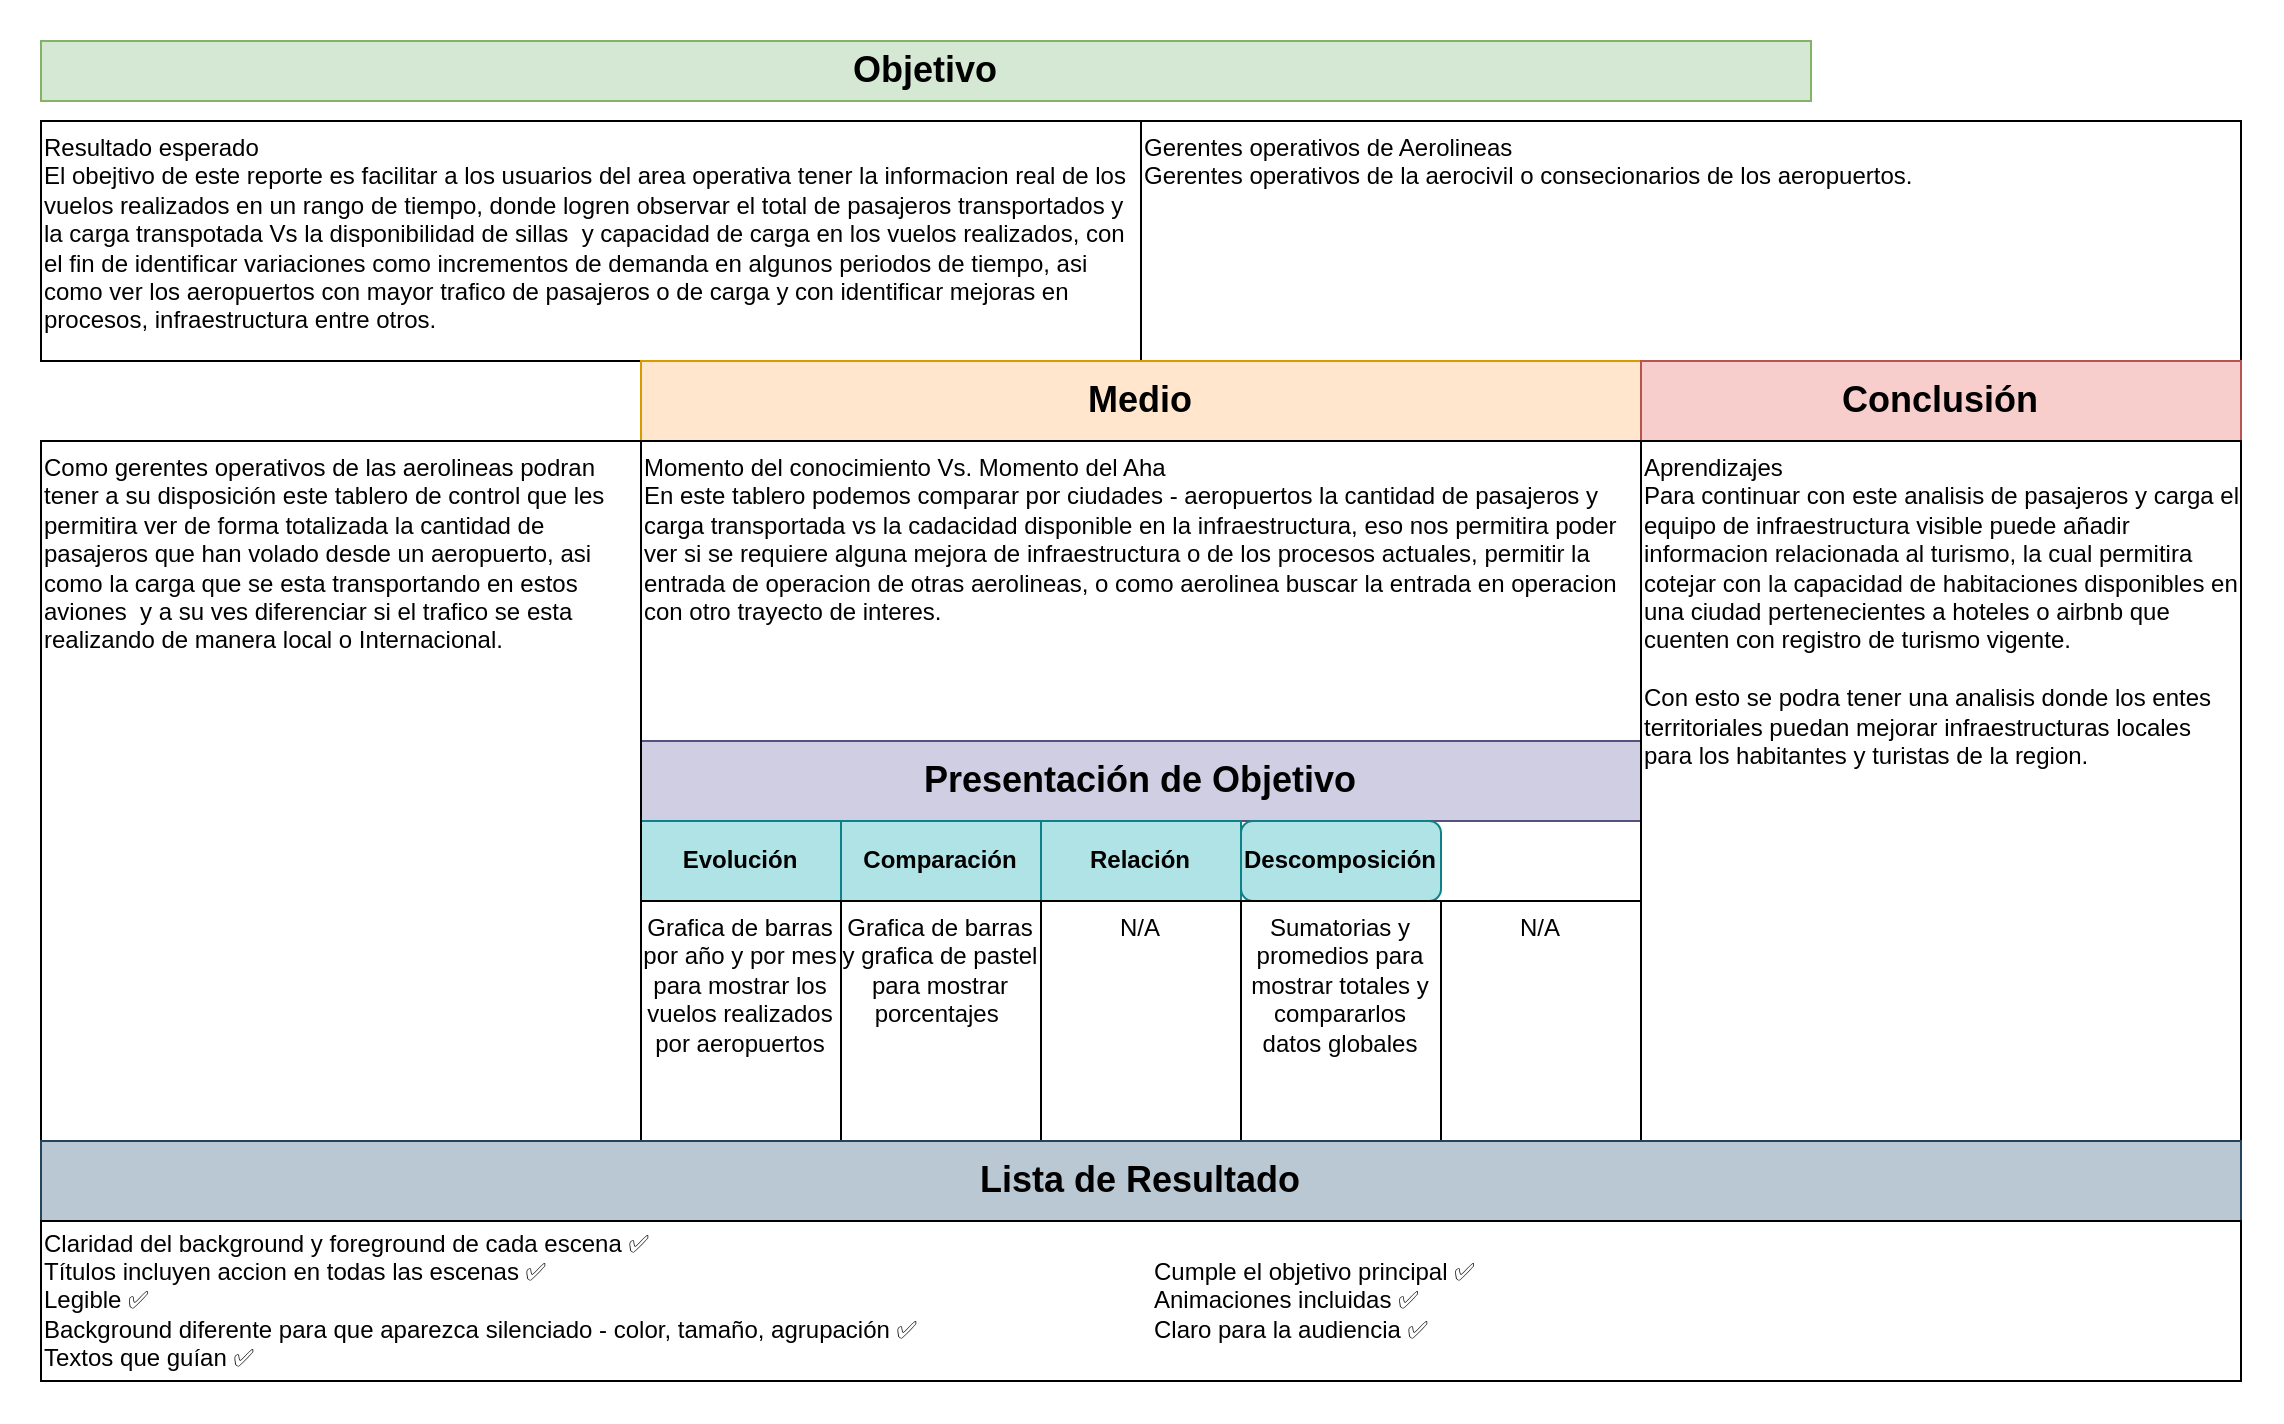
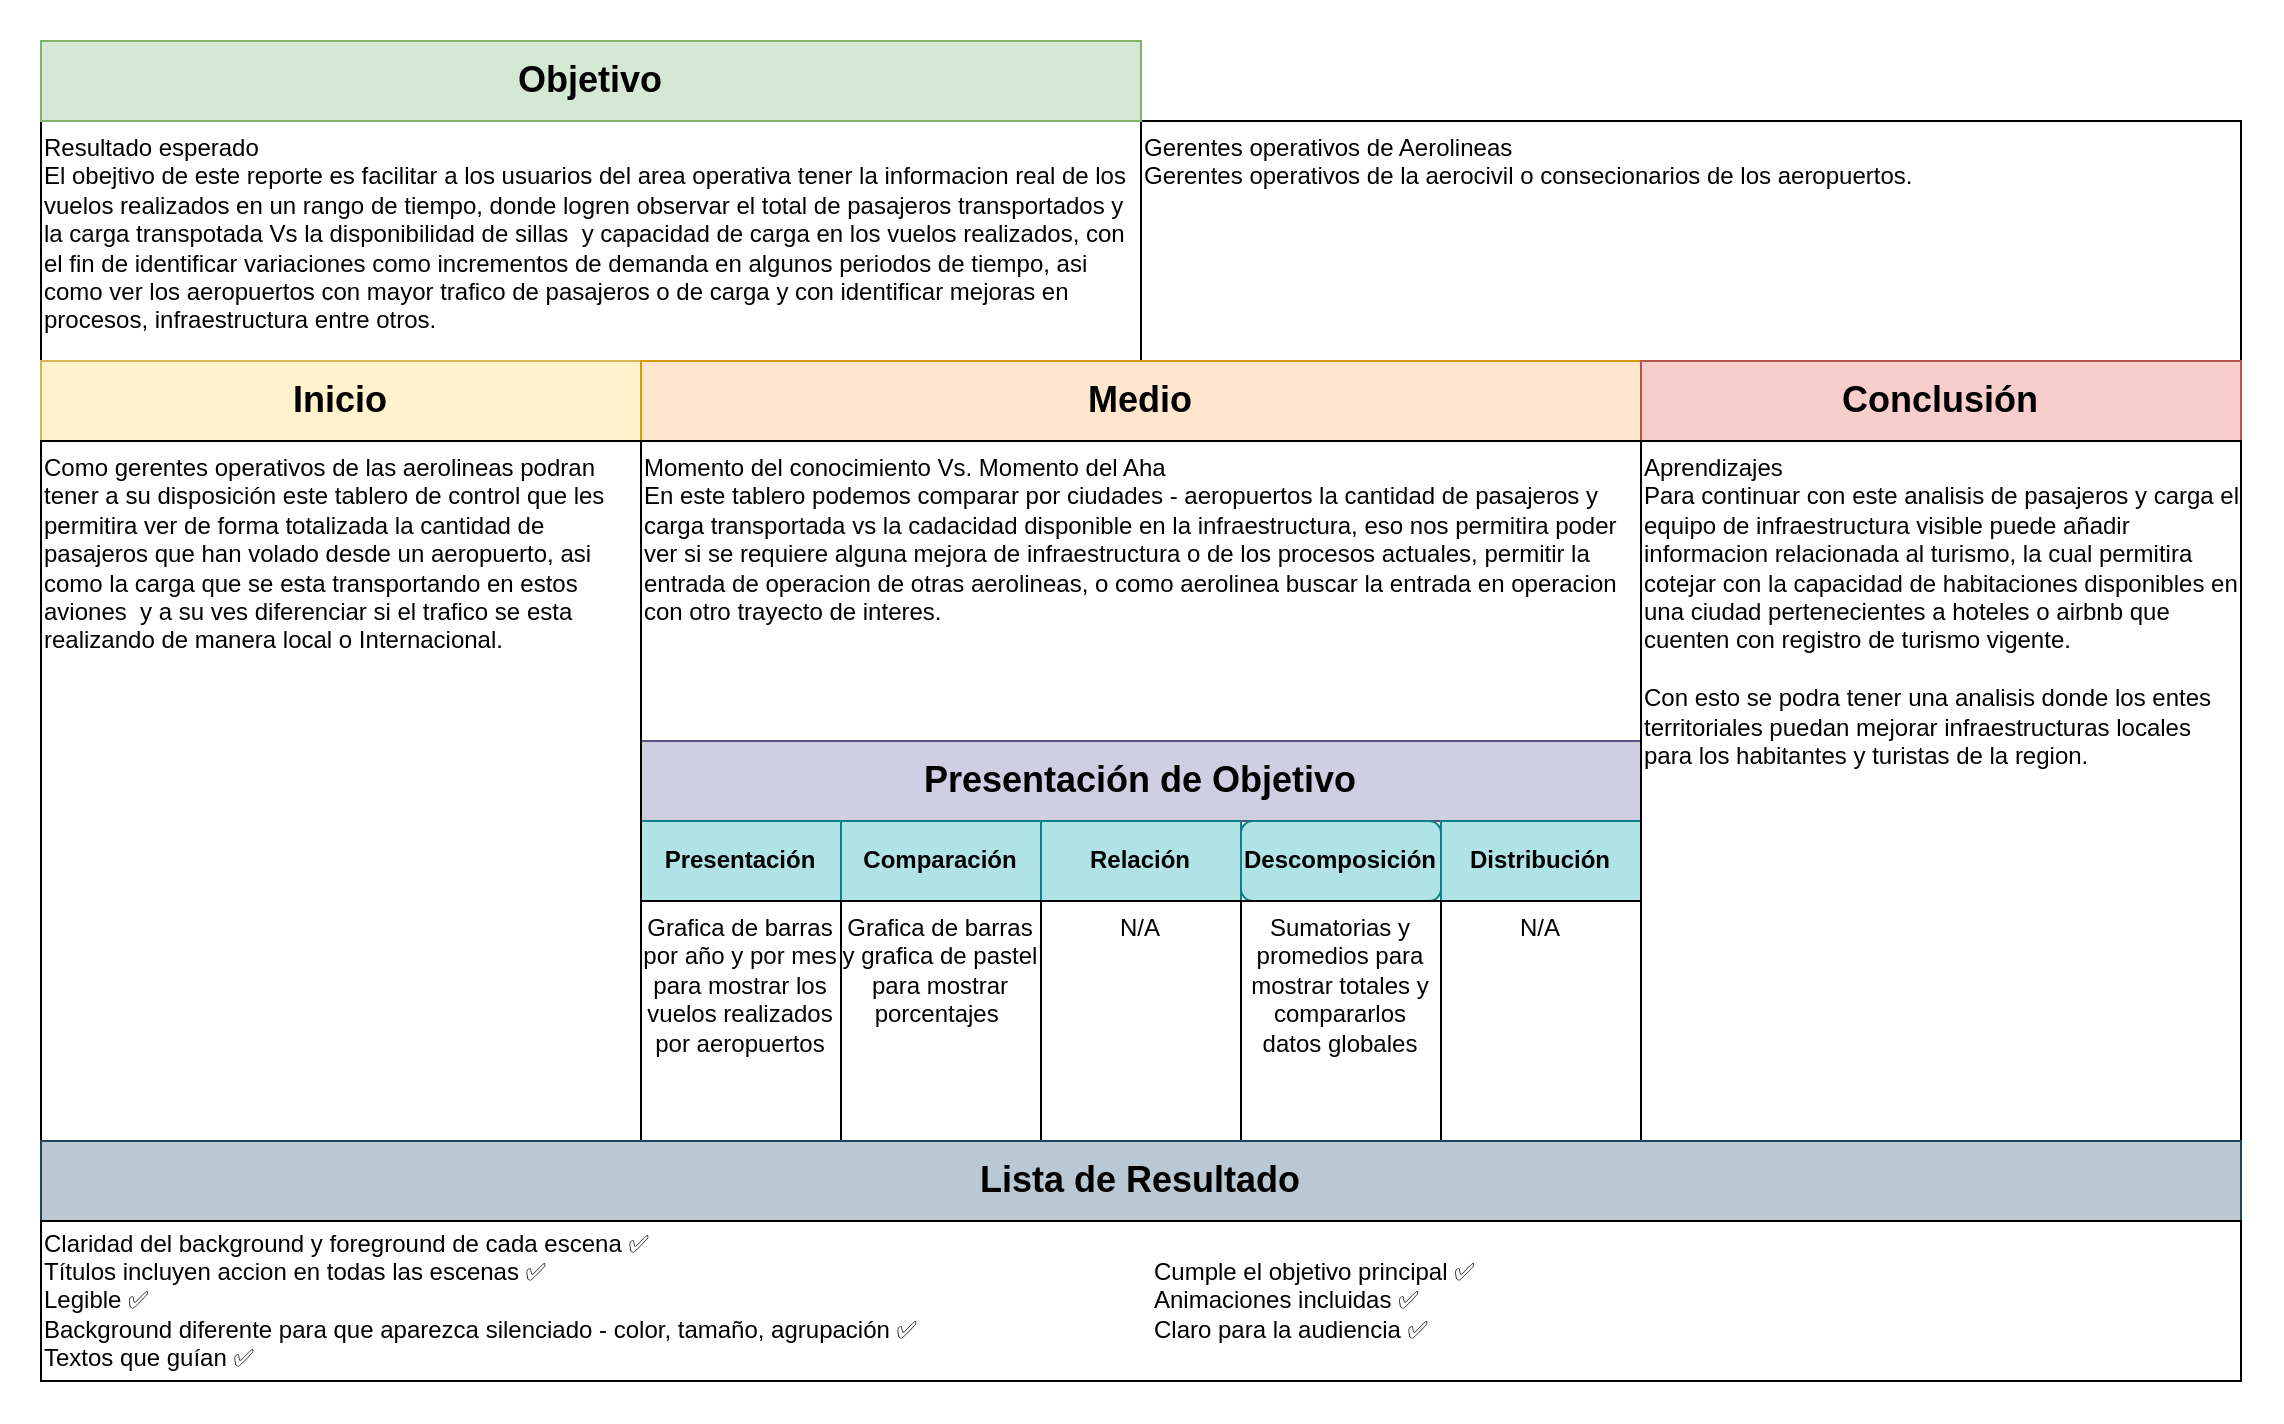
(926, 71) -> (591, 81)
none -> (341, 401)
(741, 861) -> (741, 861)
none -> (1541, 861)
